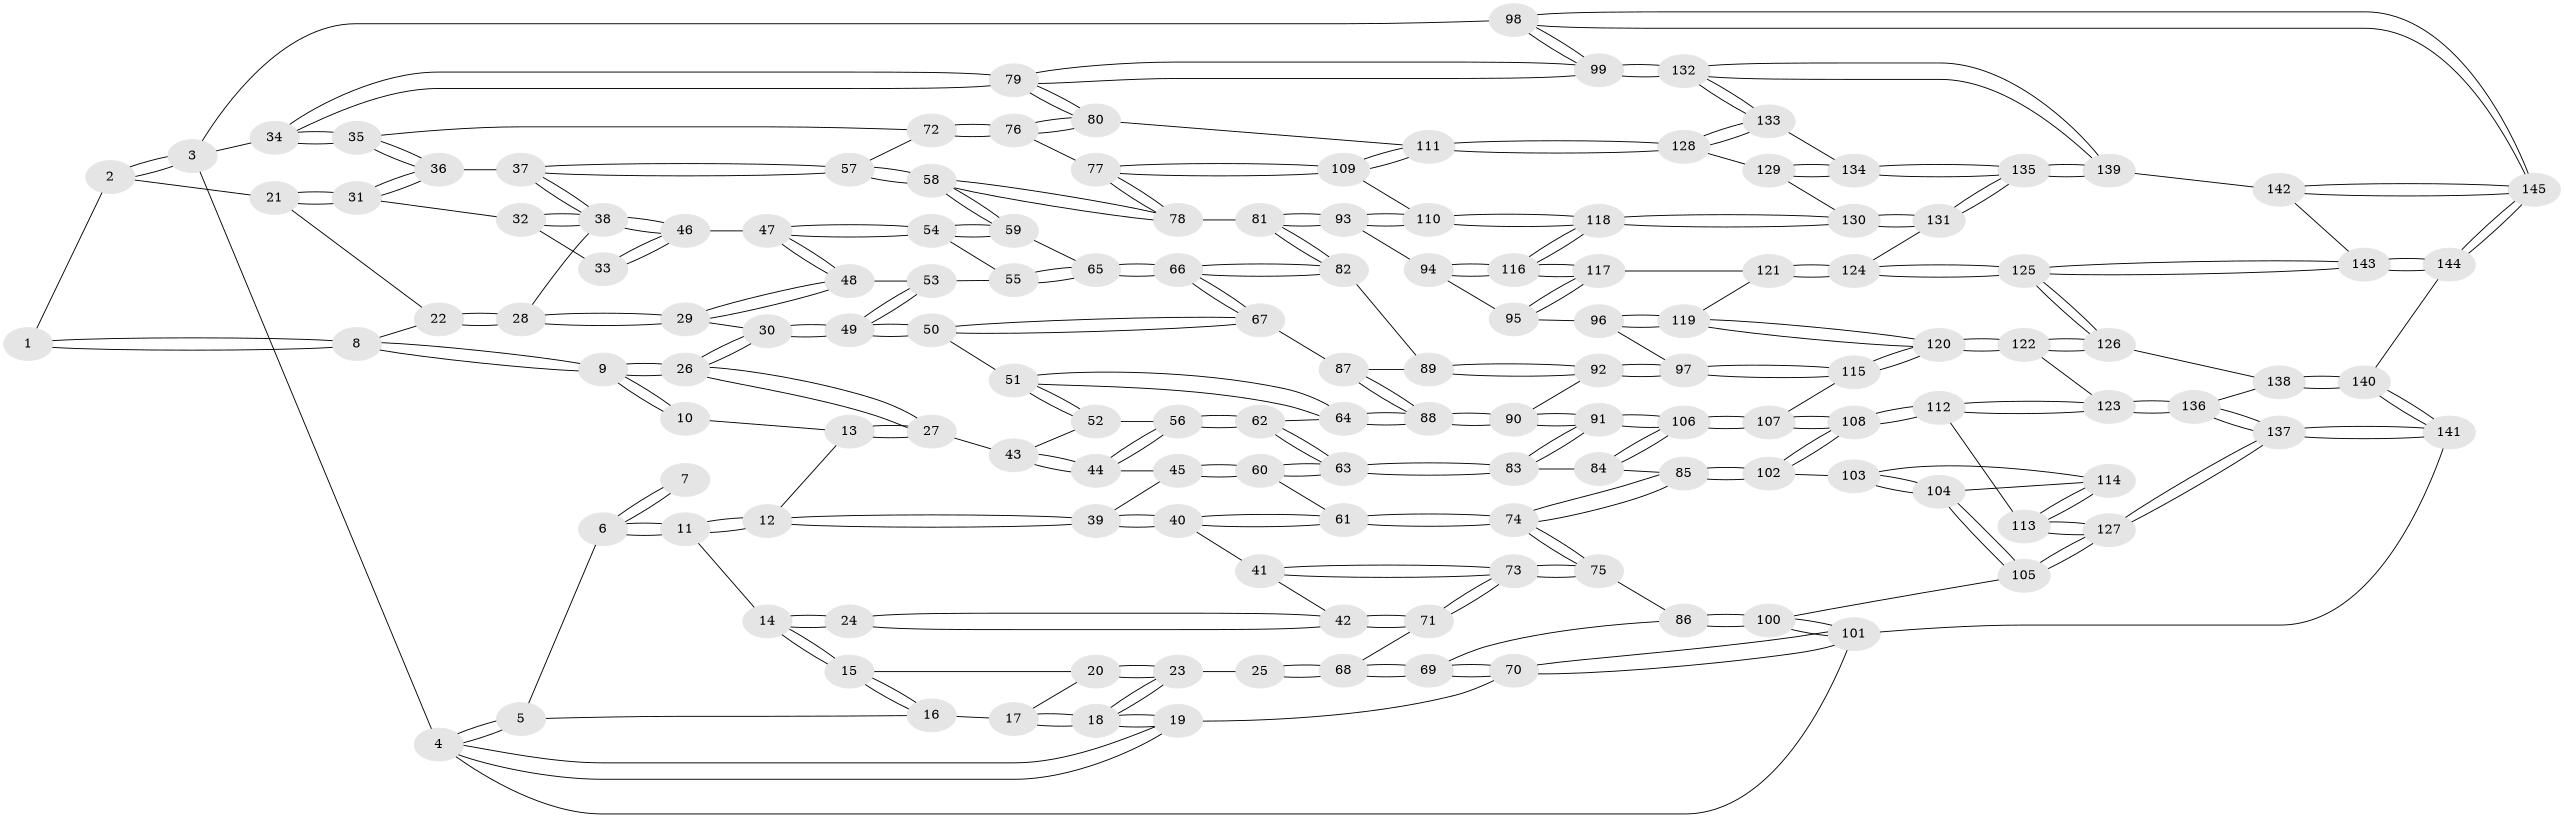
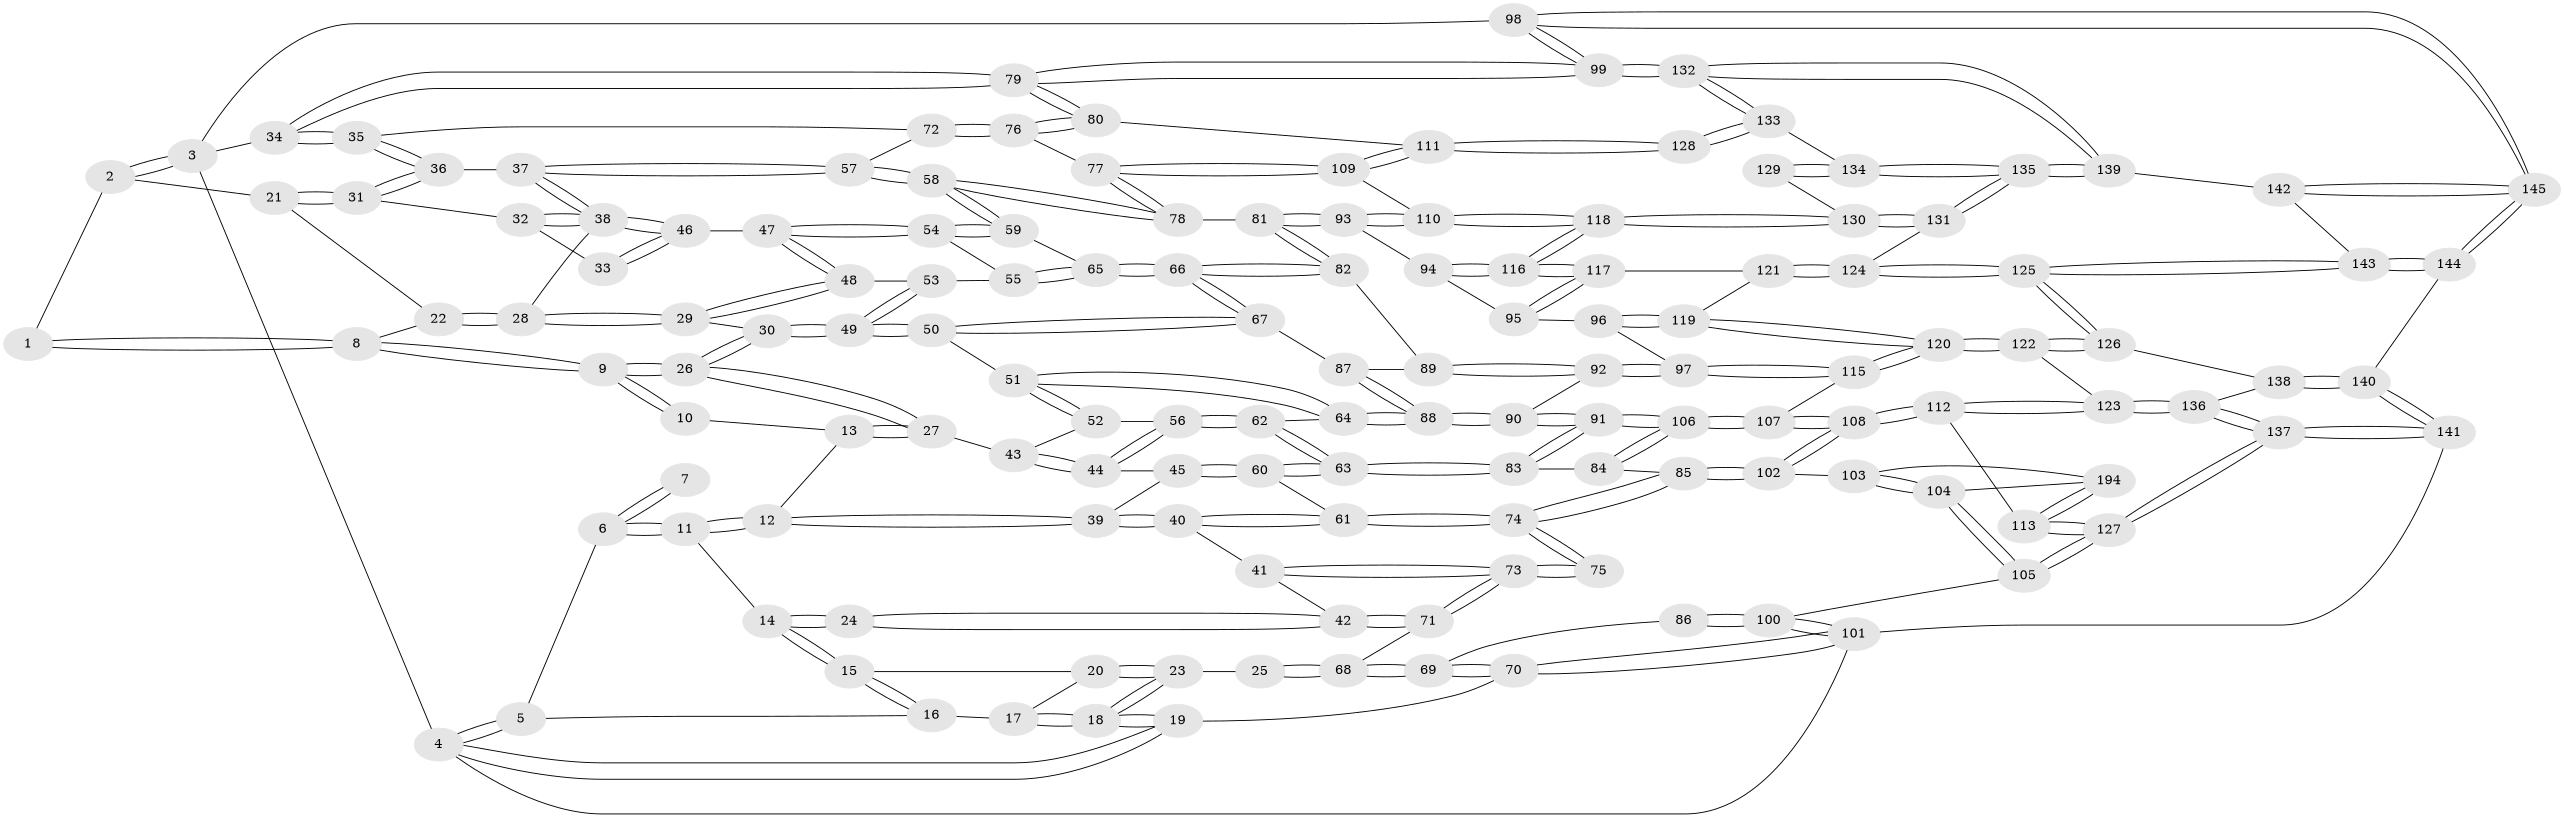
(1726, 159) -> none
(2109, 481) -> (2109, 481)
(1641, 596) -> none
